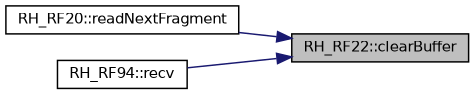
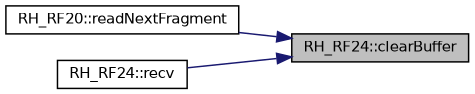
(380, 48) -> (380, 48)
(122, 74) -> (122, 74)
